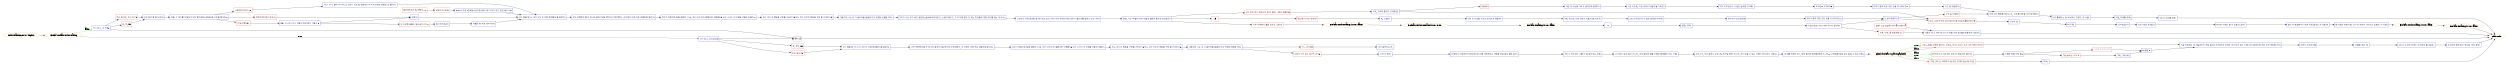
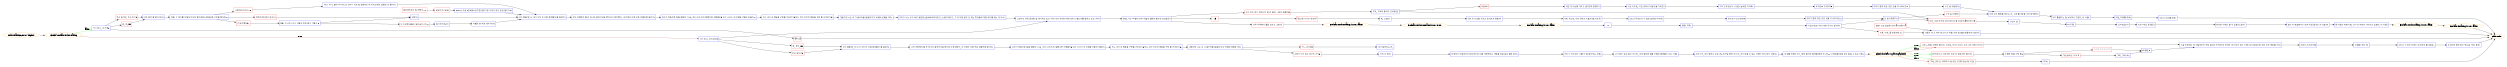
(756, 39) -> (883, 33)
(1916, 53) -> (1916, 53)
